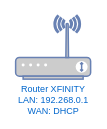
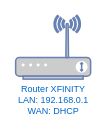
(53, 101) -> (53, 101)
